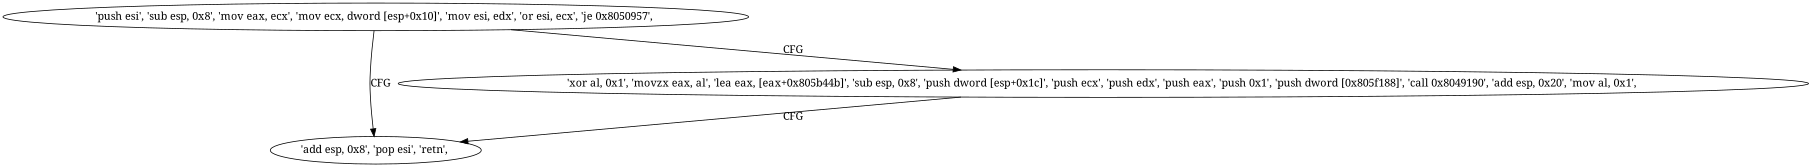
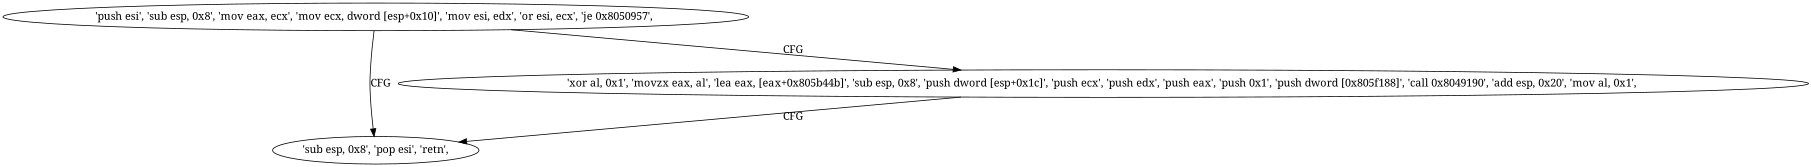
(376, 150) -> (376, 150)
